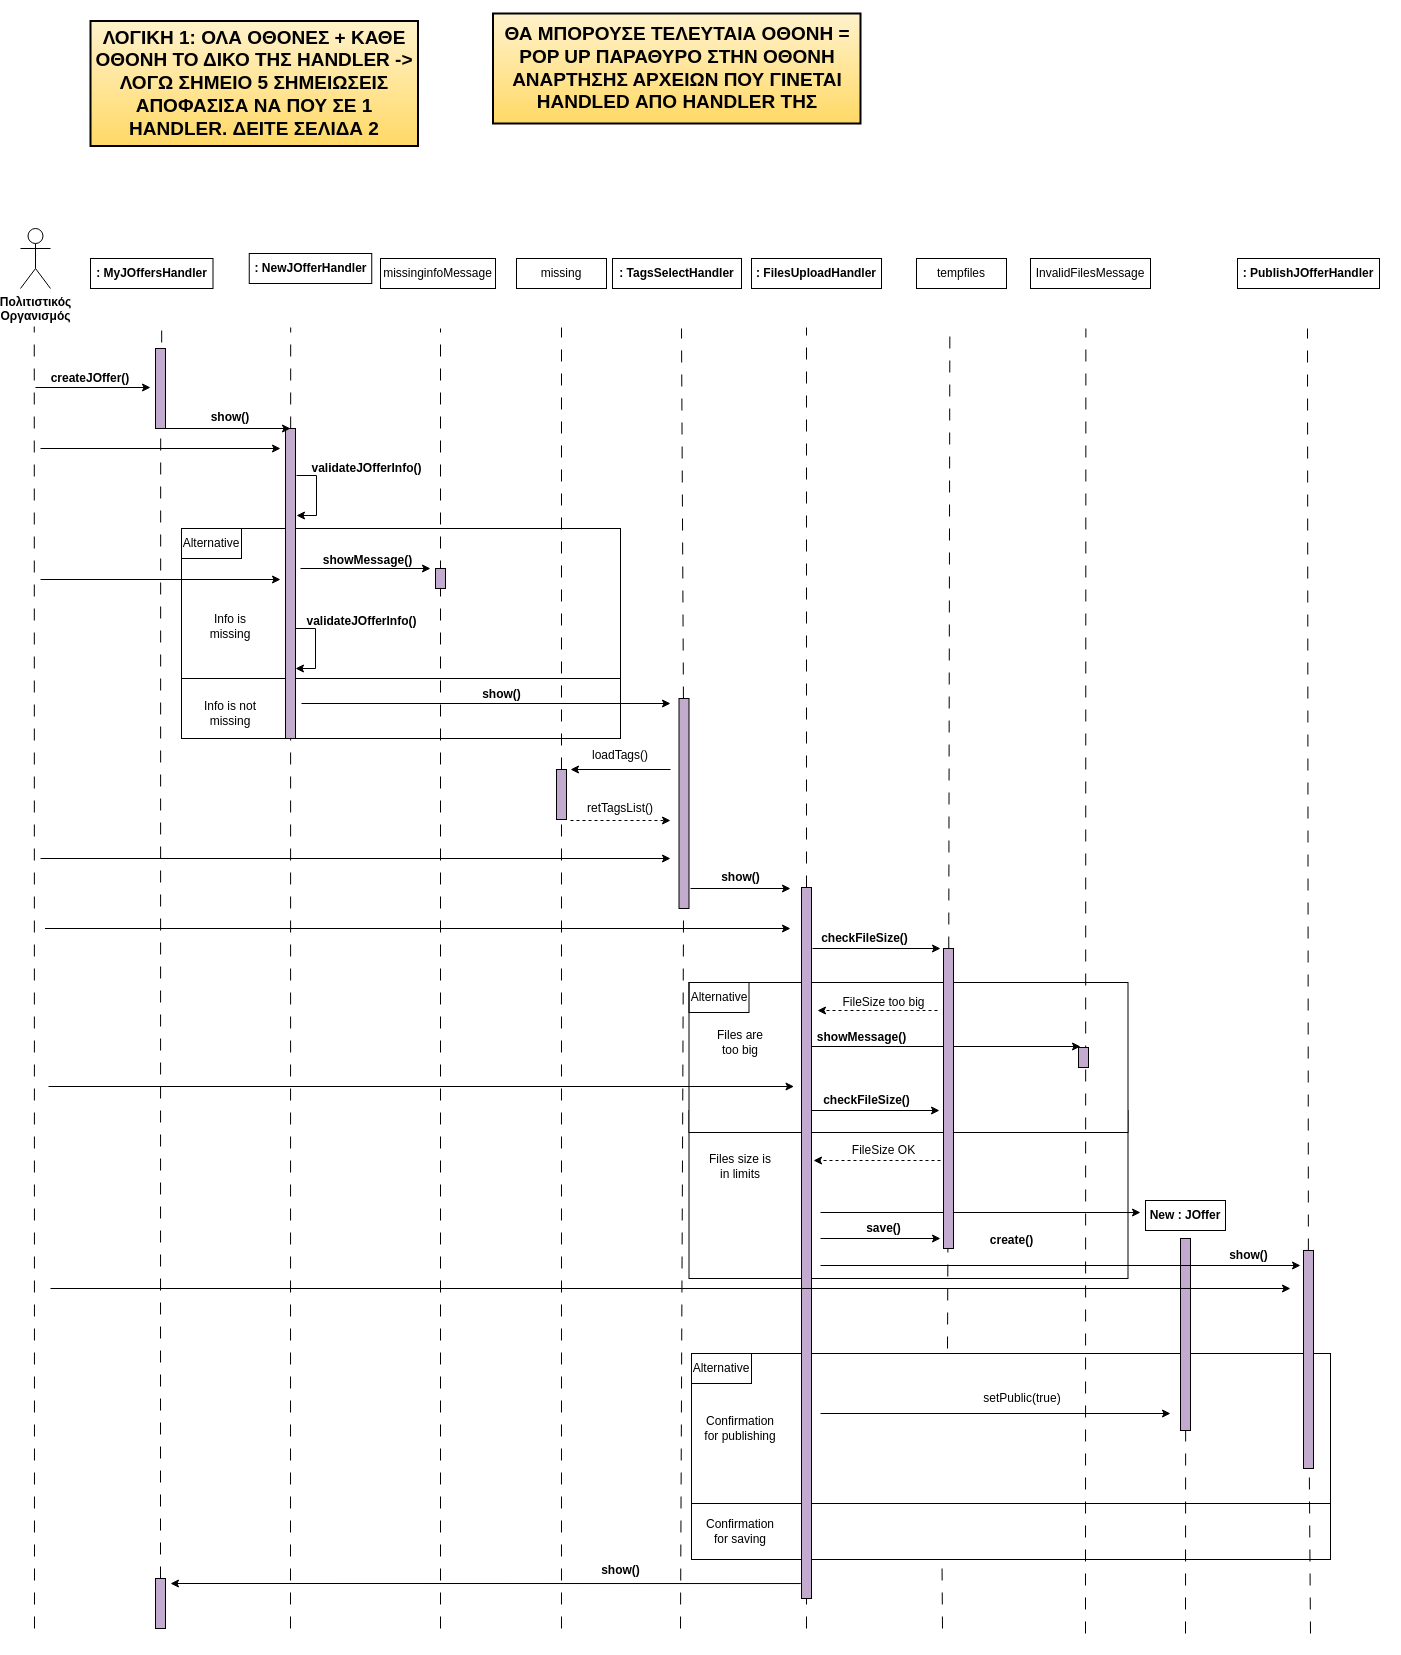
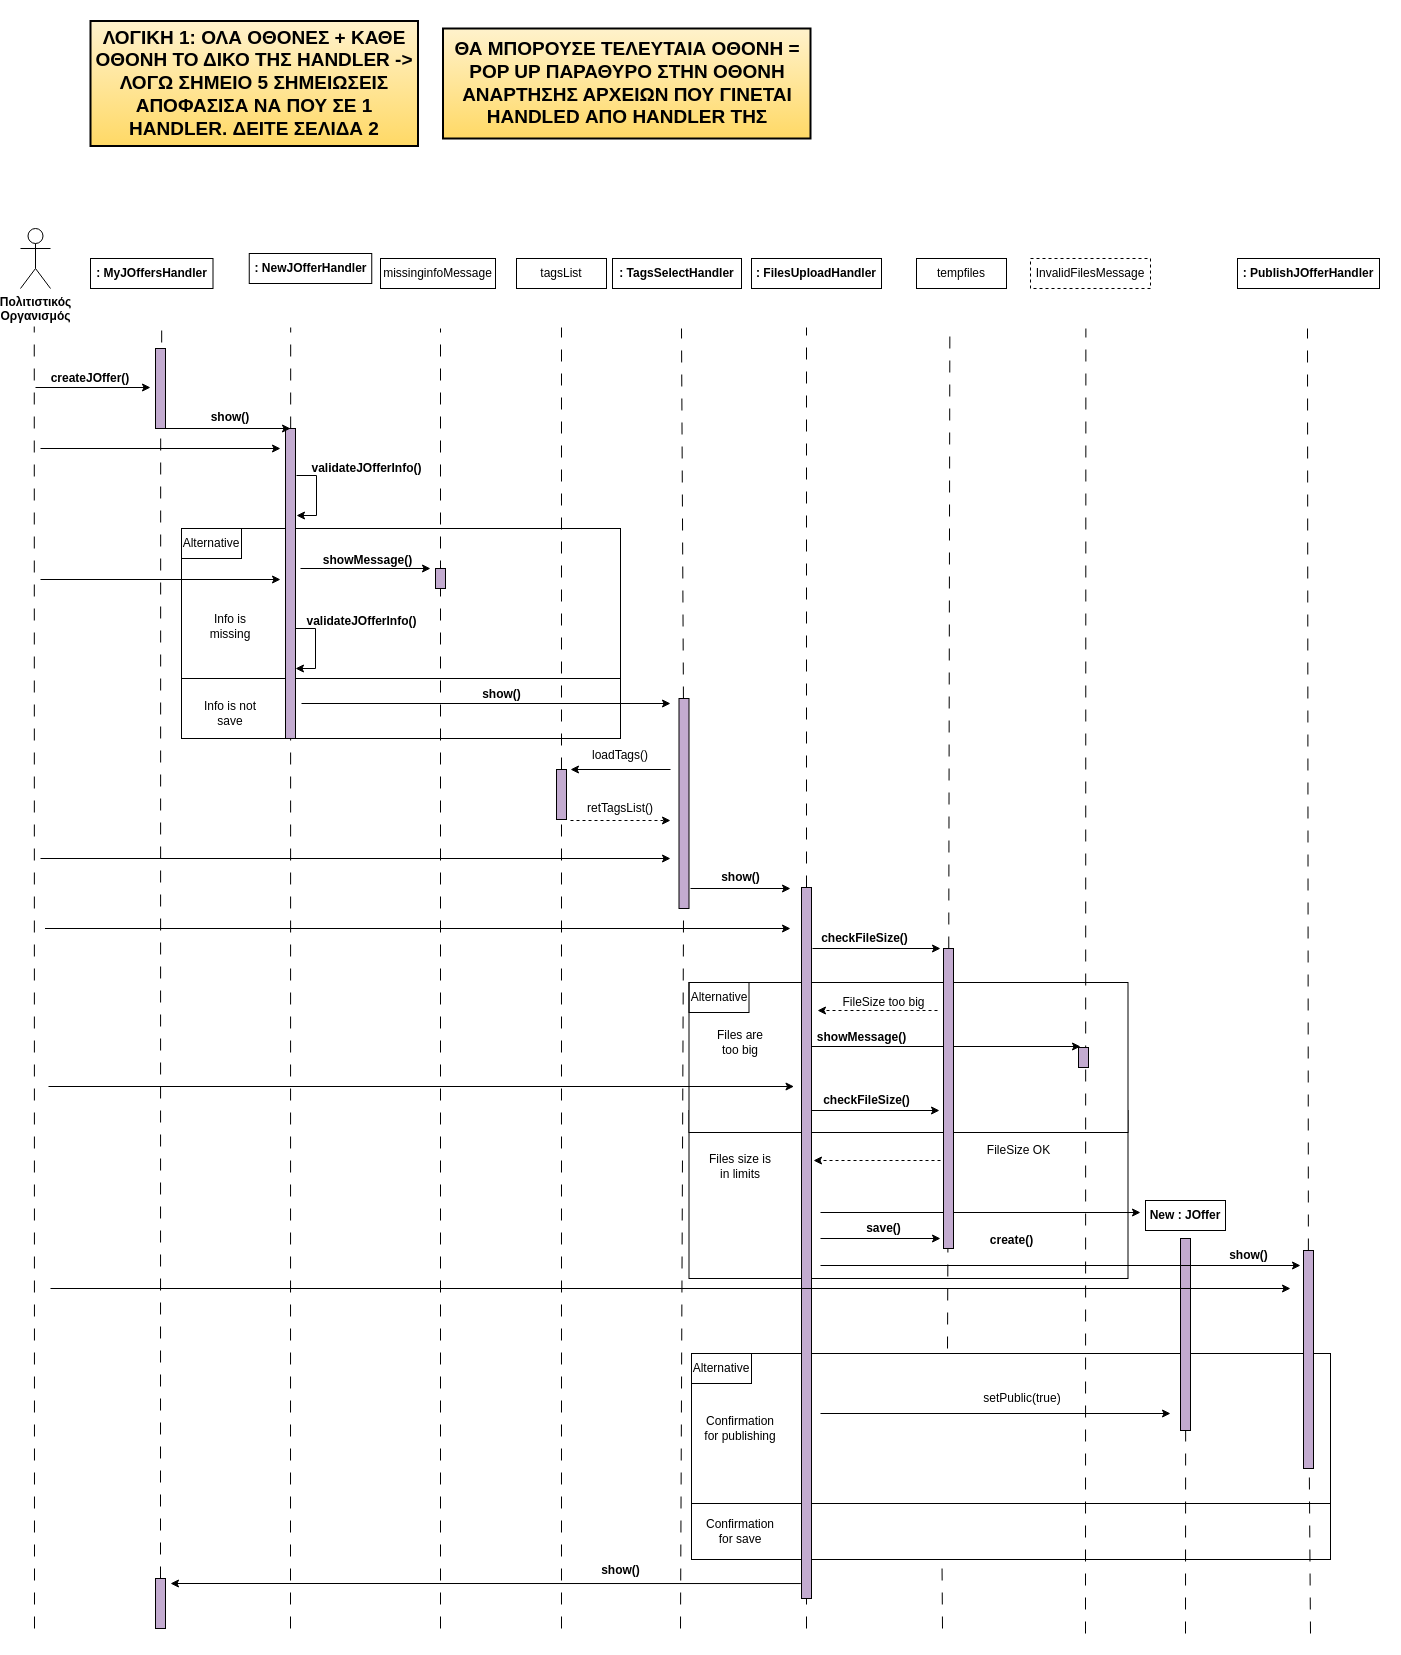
(677, 69) -> (627, 84)
(562, 274) -> (562, 274)
(1091, 274) -> (1091, 274)
(231, 714) -> (231, 714)
(884, 1151) -> (1019, 1151)
(741, 1532) -> (741, 1532)
